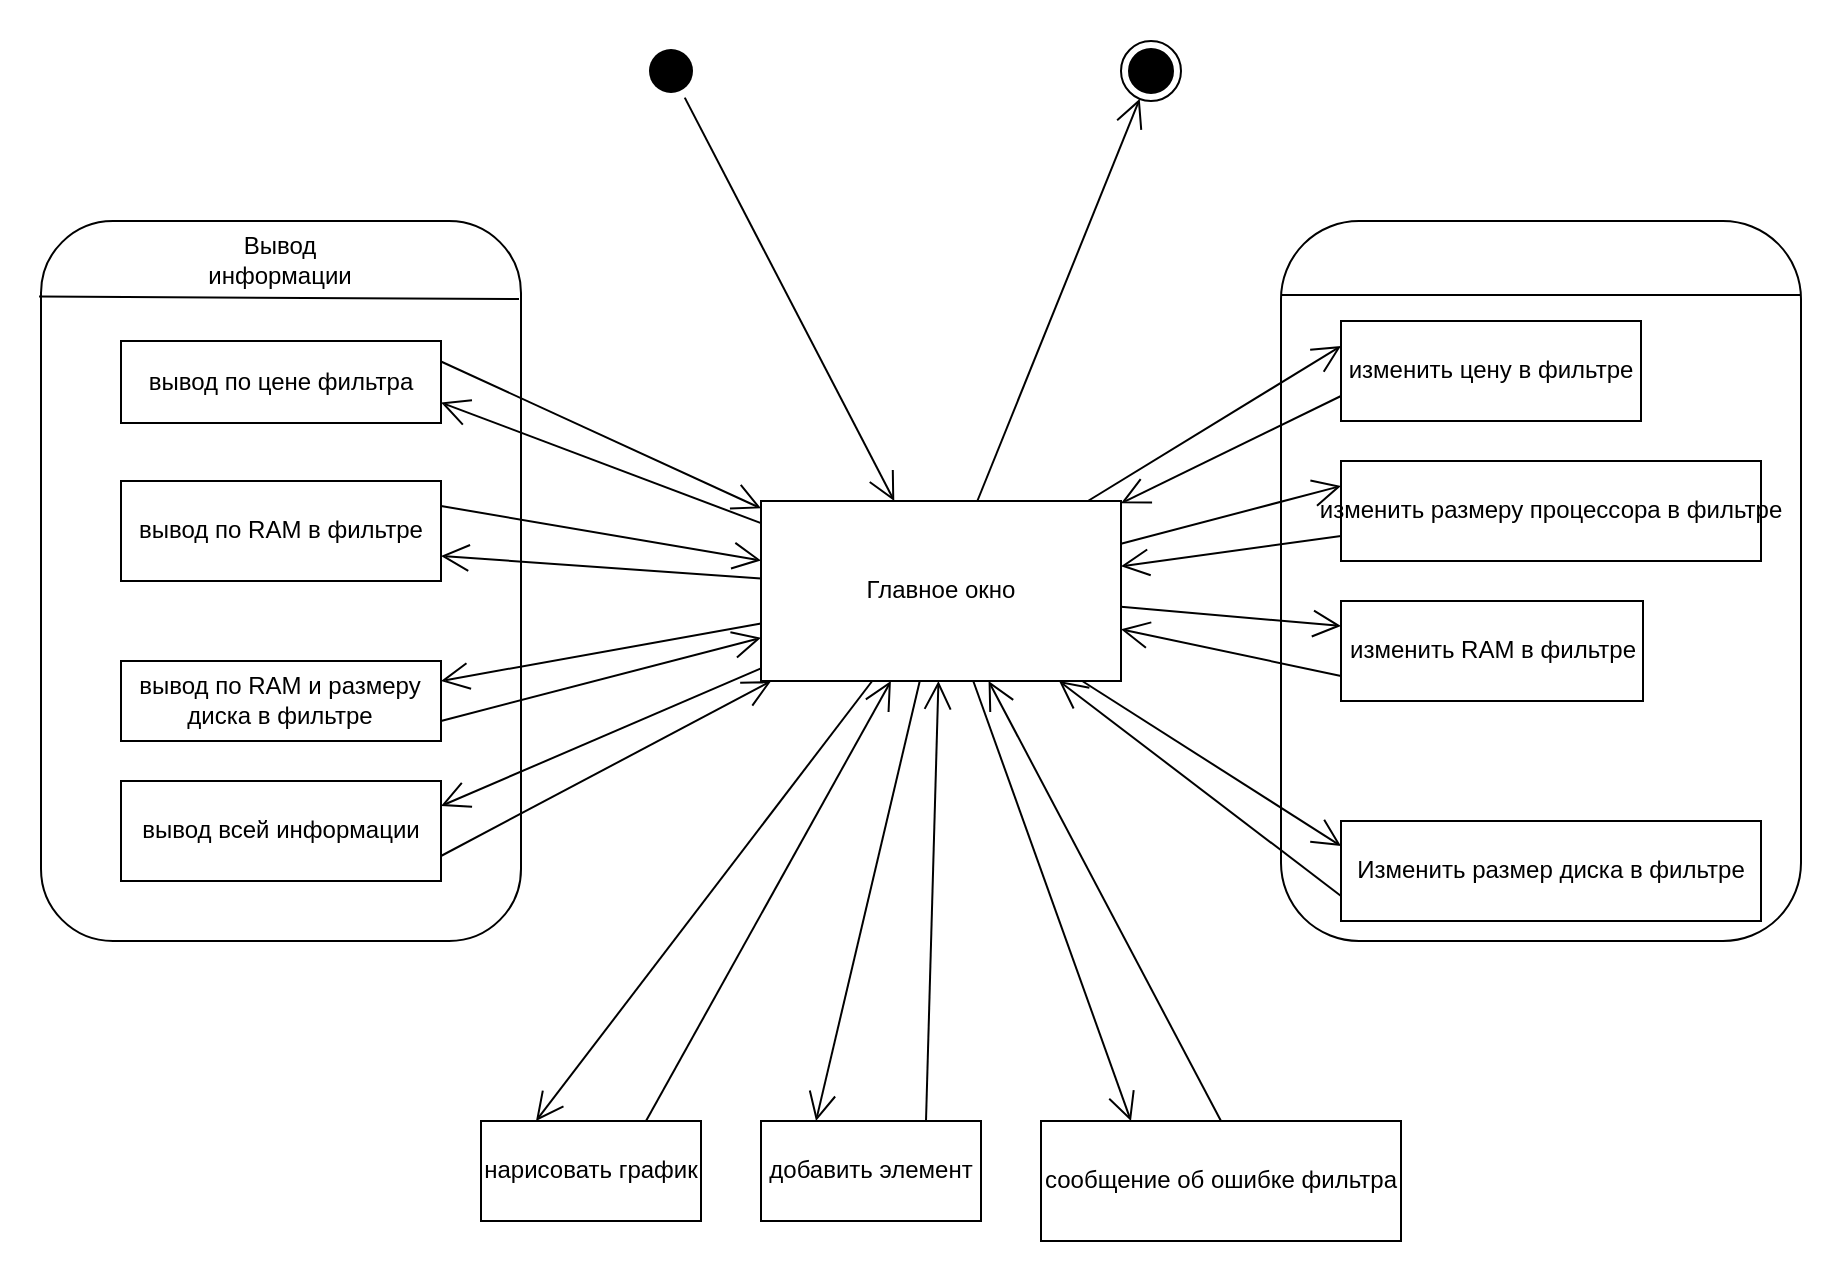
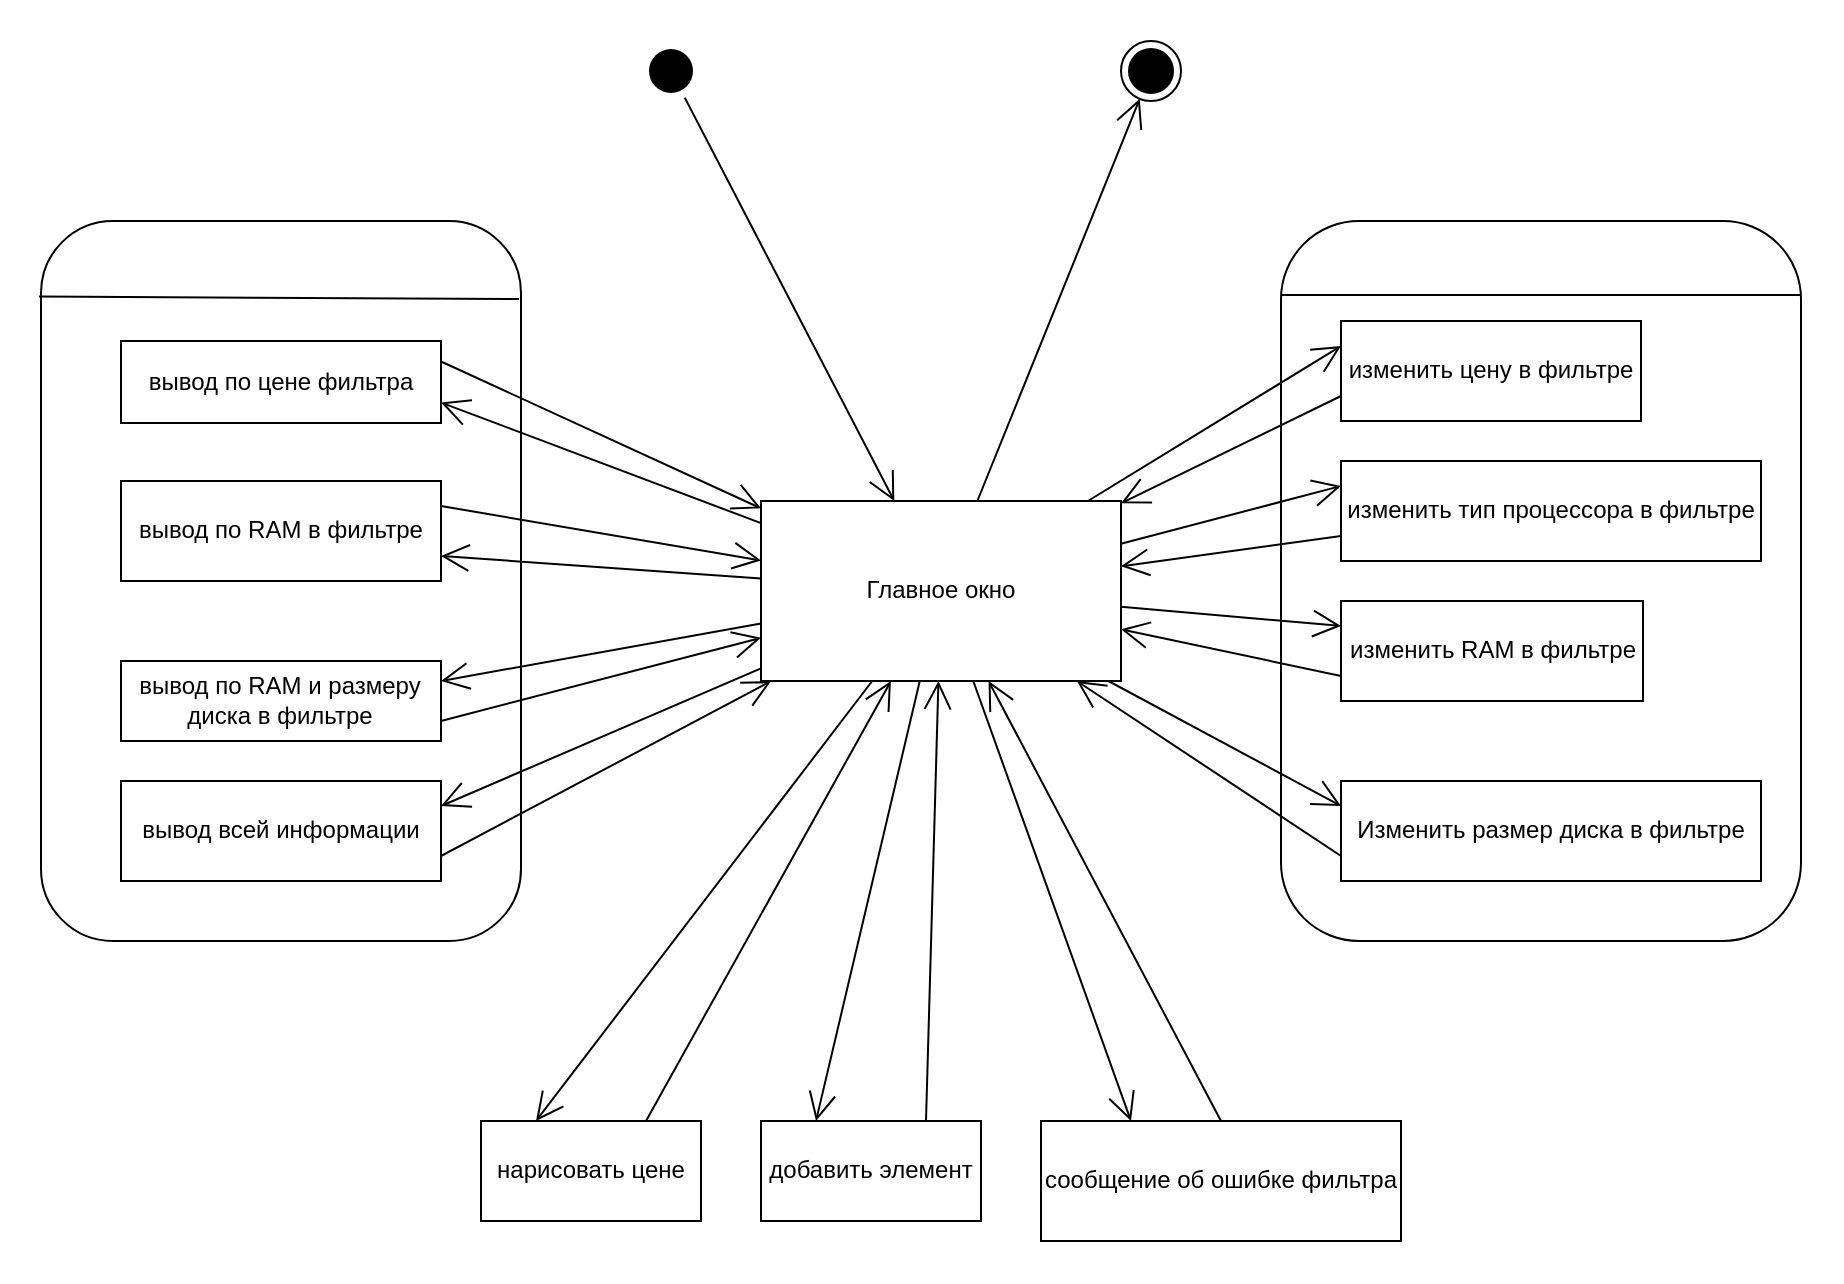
(281, 261) -> none
(1552, 511) -> (1552, 511)
(1551, 871) -> (1551, 831)
(592, 1171) -> (592, 1171)
